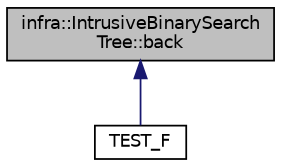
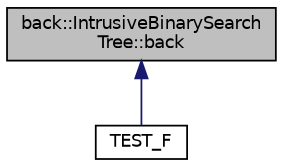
(141, 34) -> (141, 34)
